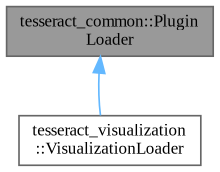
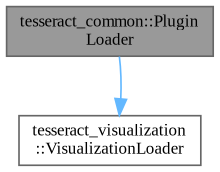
(99, 94) -> (121, 78)
